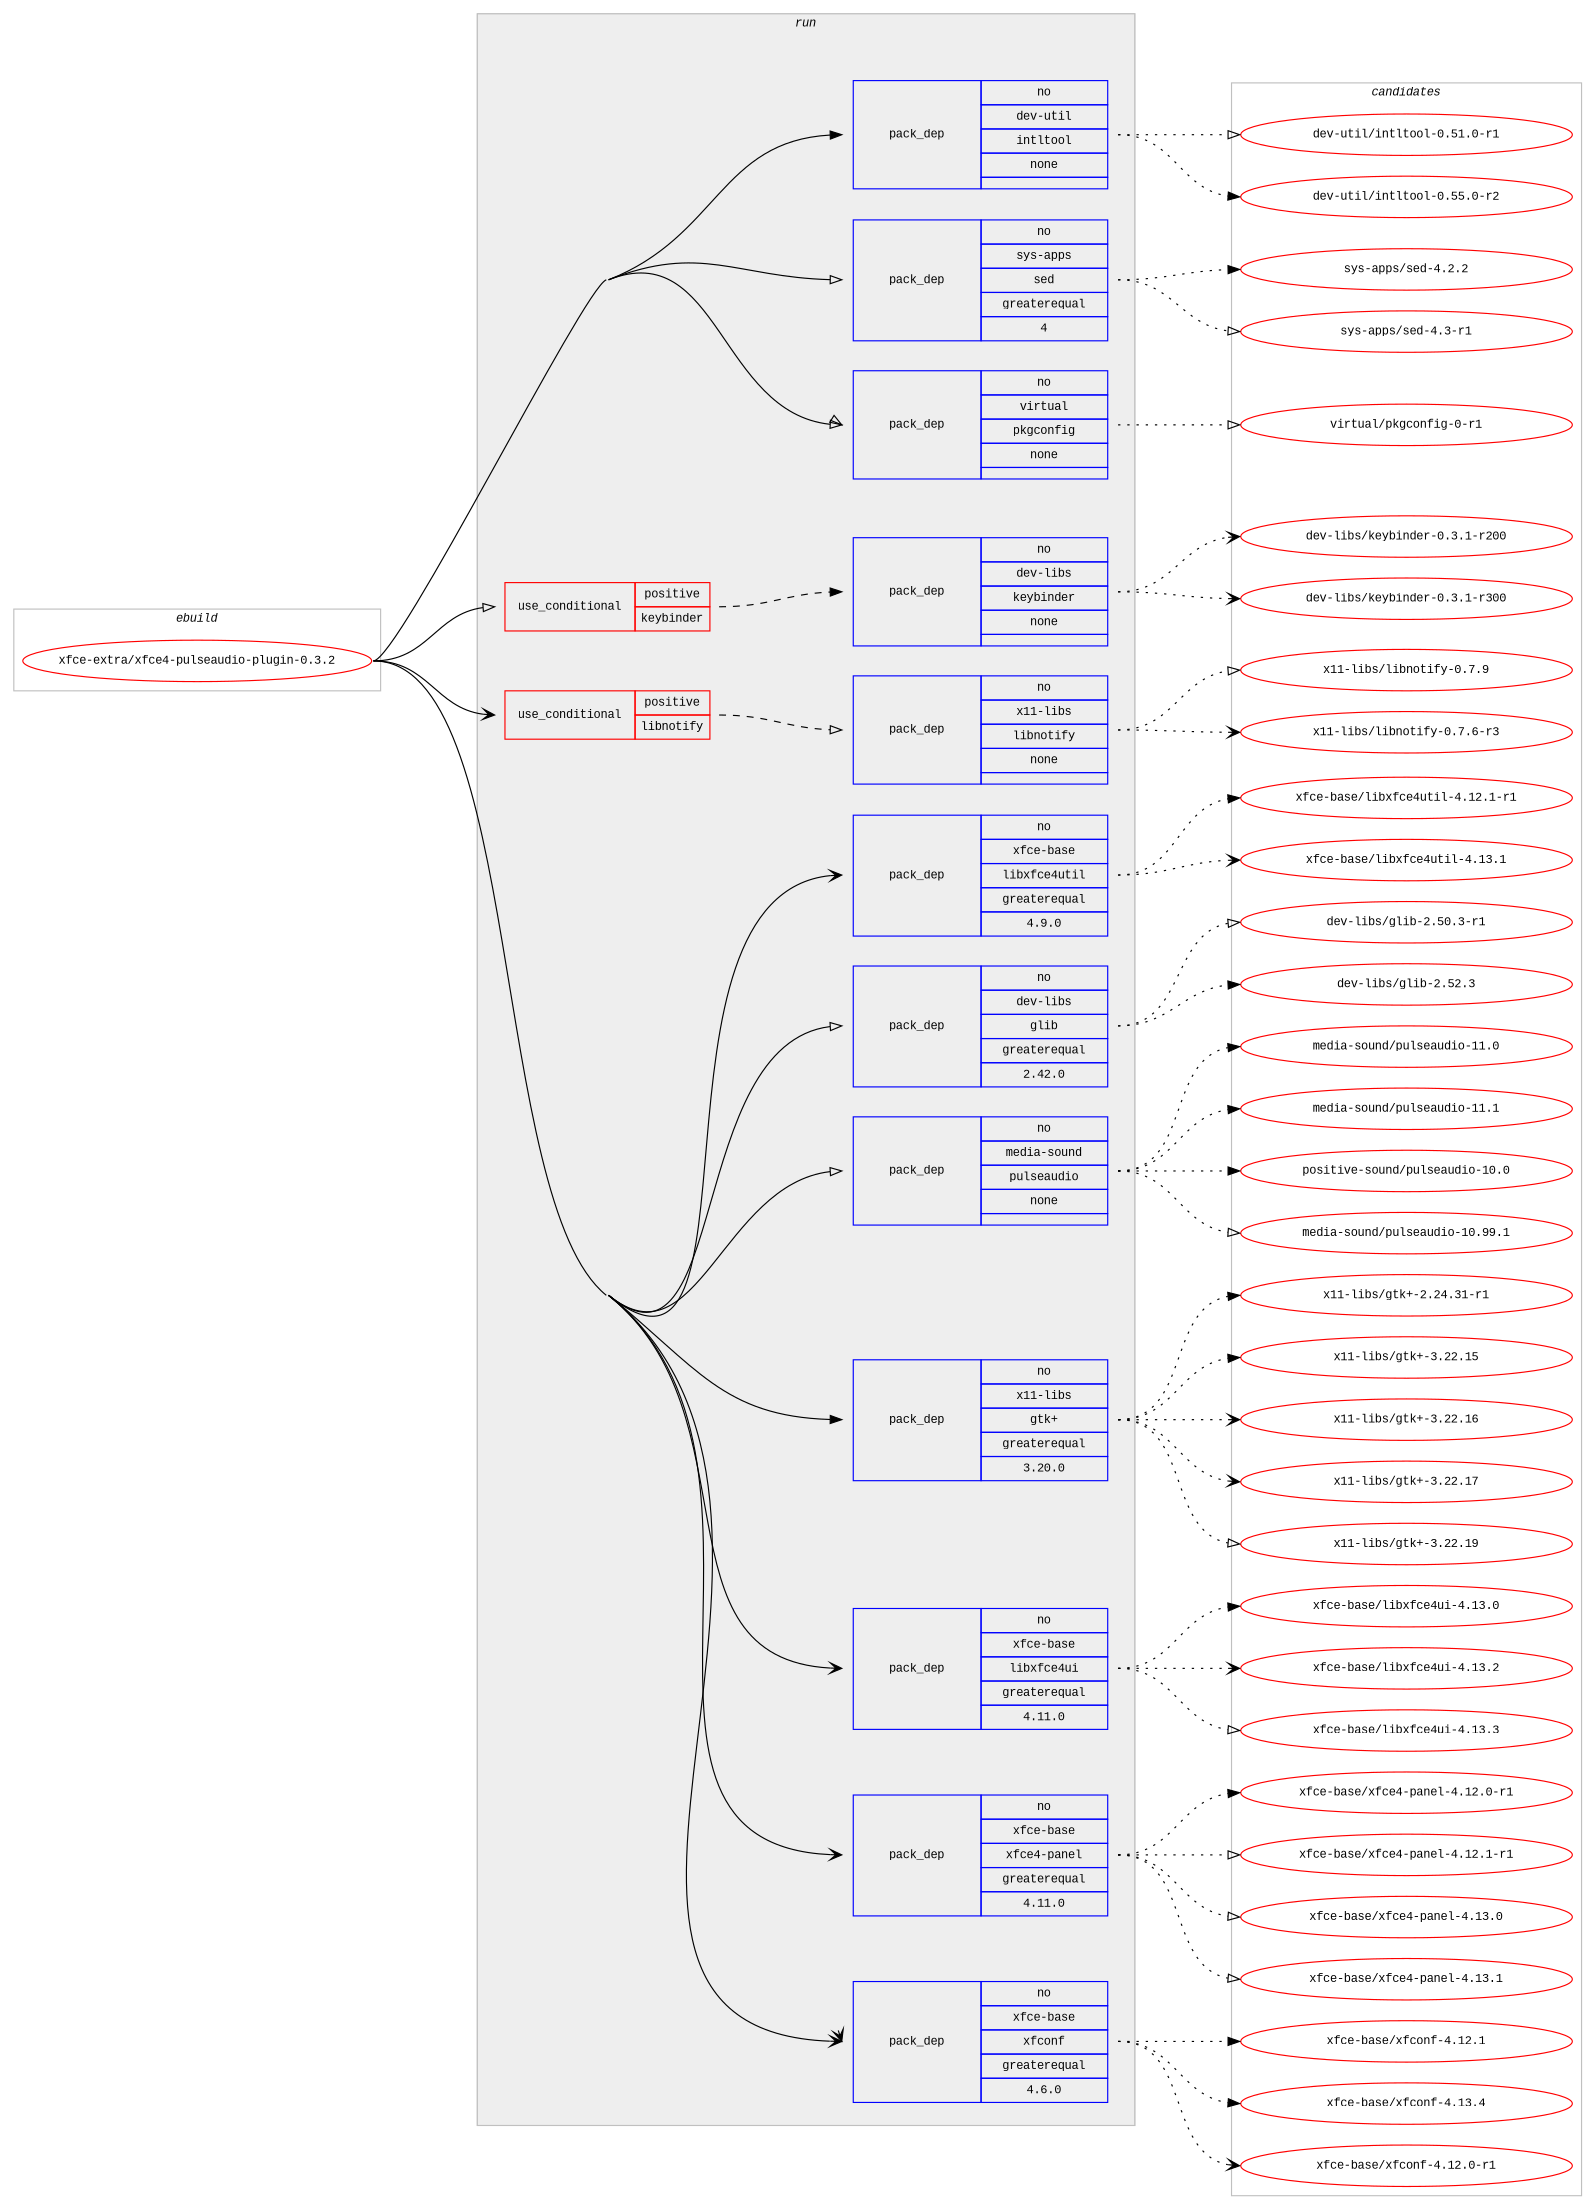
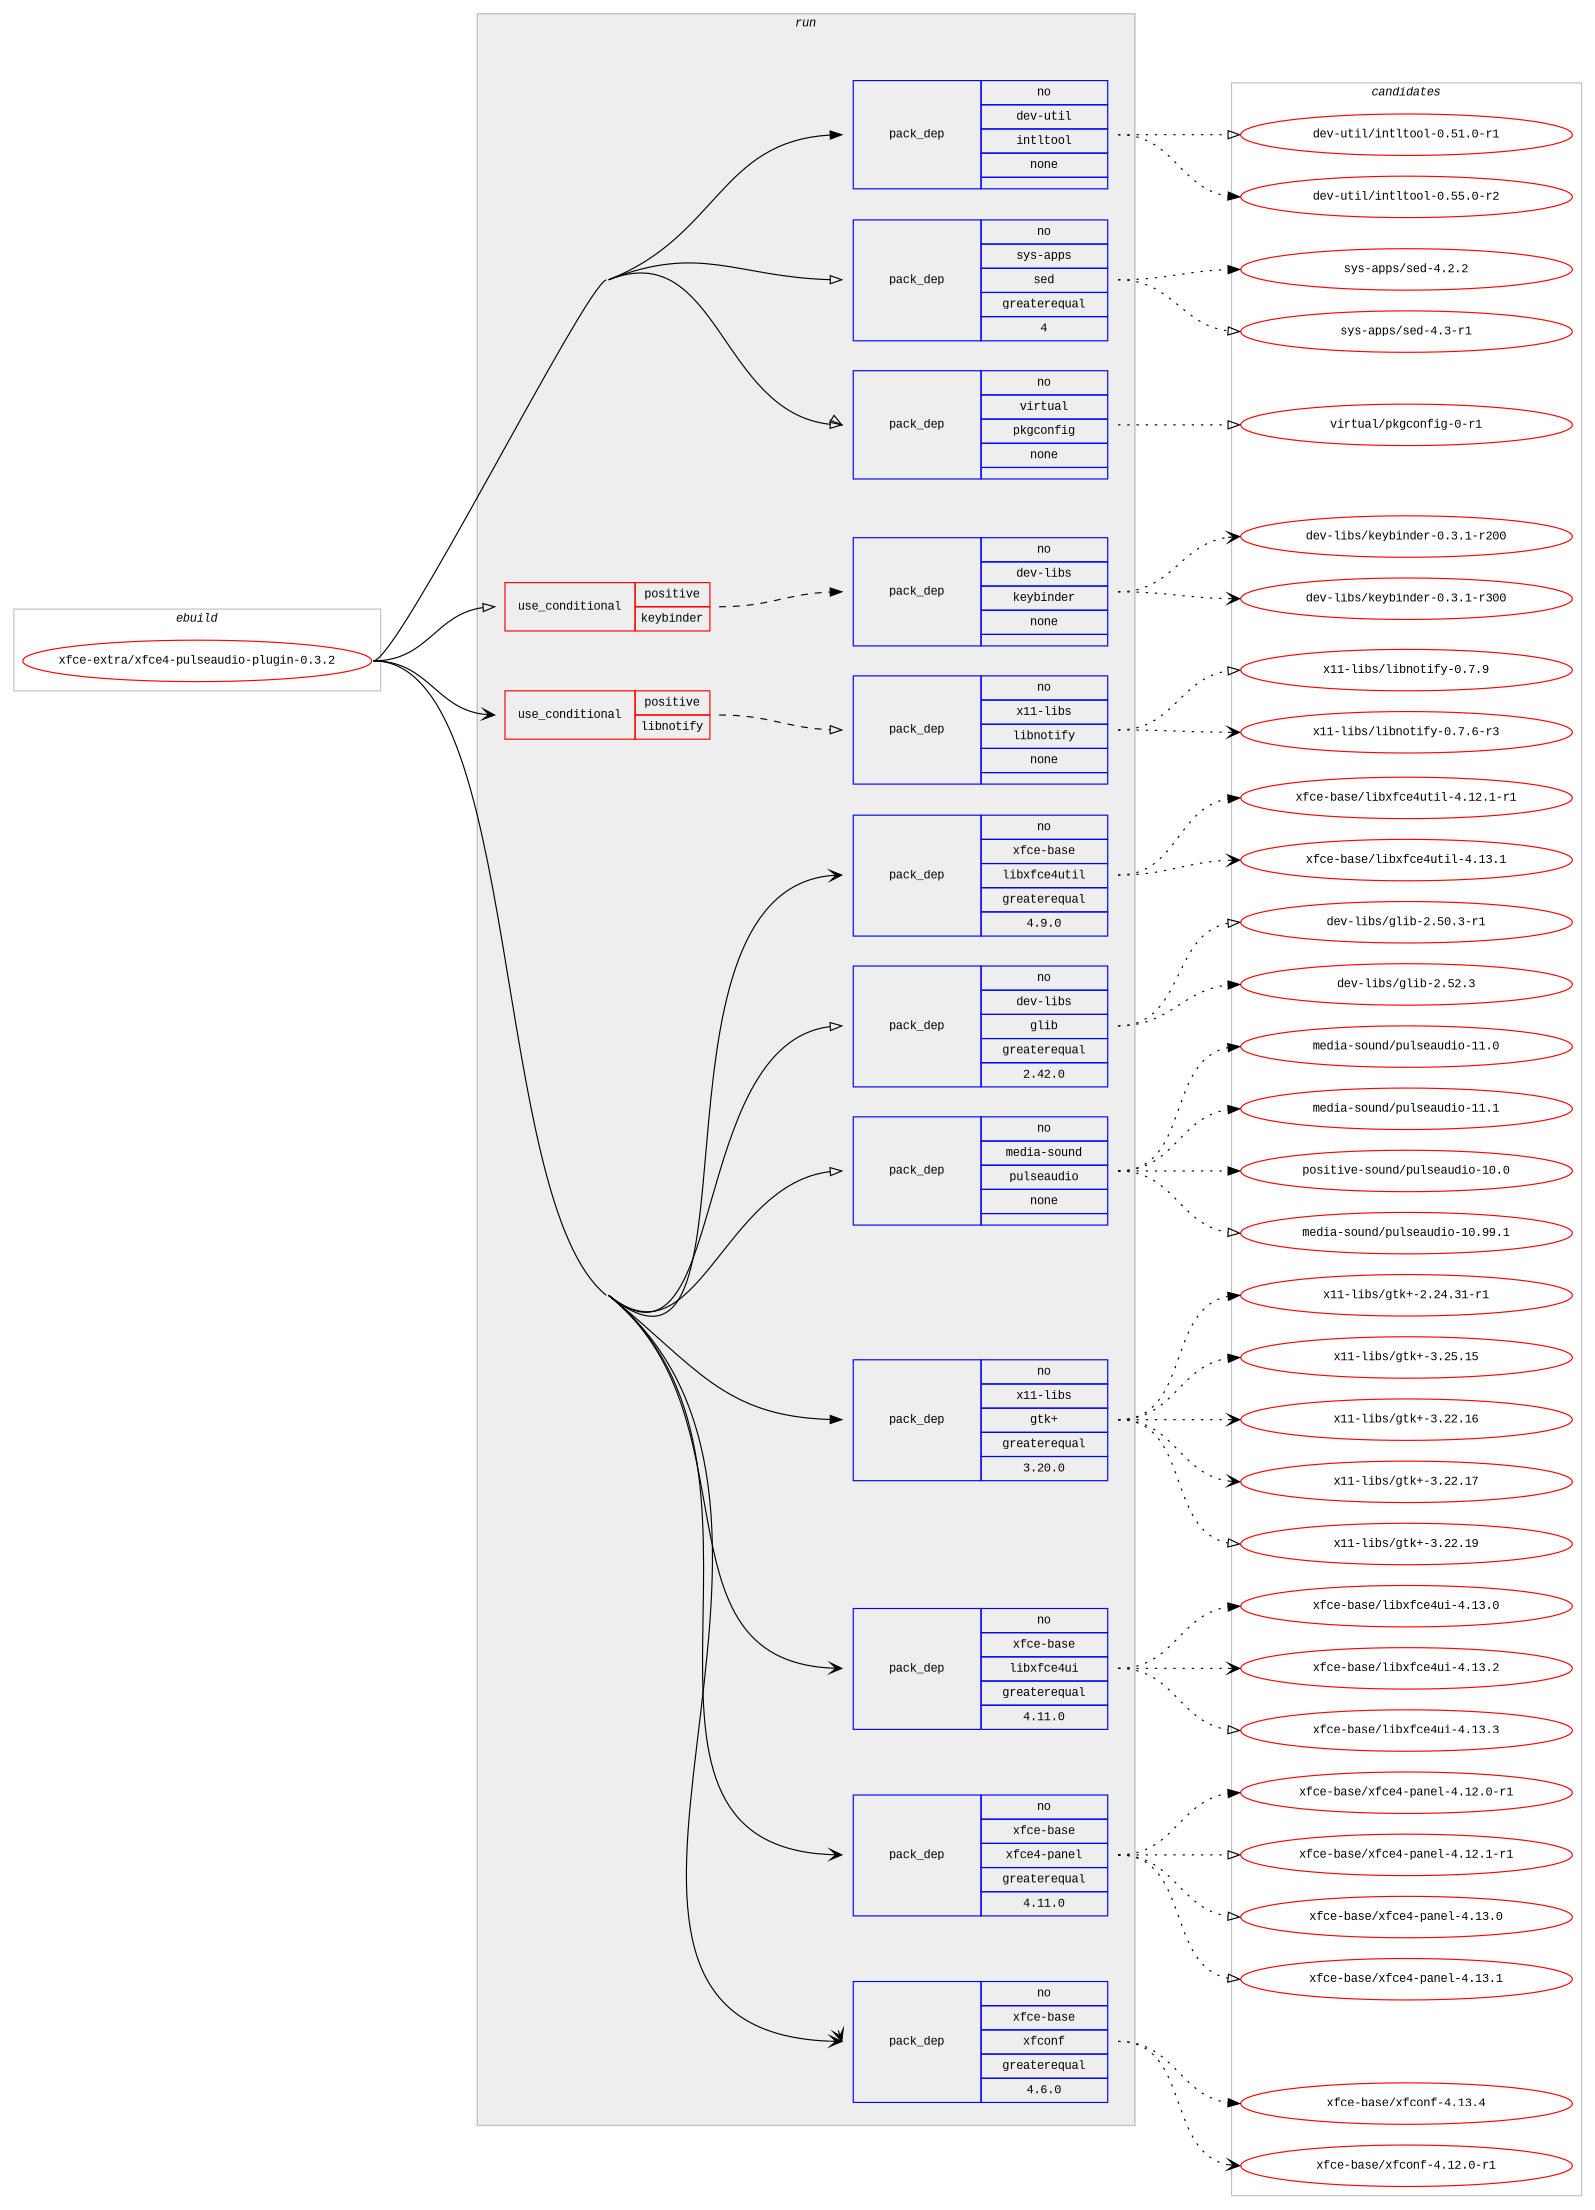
(1407, 1357) -> (1407, 1357)
(1407, 2041) -> none
